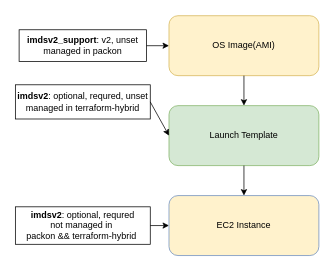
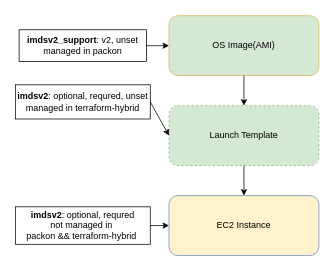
(244, 45) -> (244, 45)
(244, 135) -> (244, 135)
